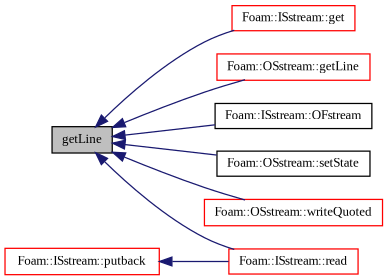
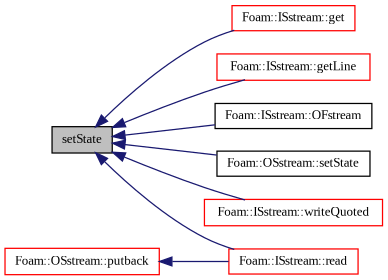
(293, 67) -> (293, 67)
(82, 140) -> (82, 140)
(293, 213) -> (293, 213)
(82, 261) -> (82, 261)
